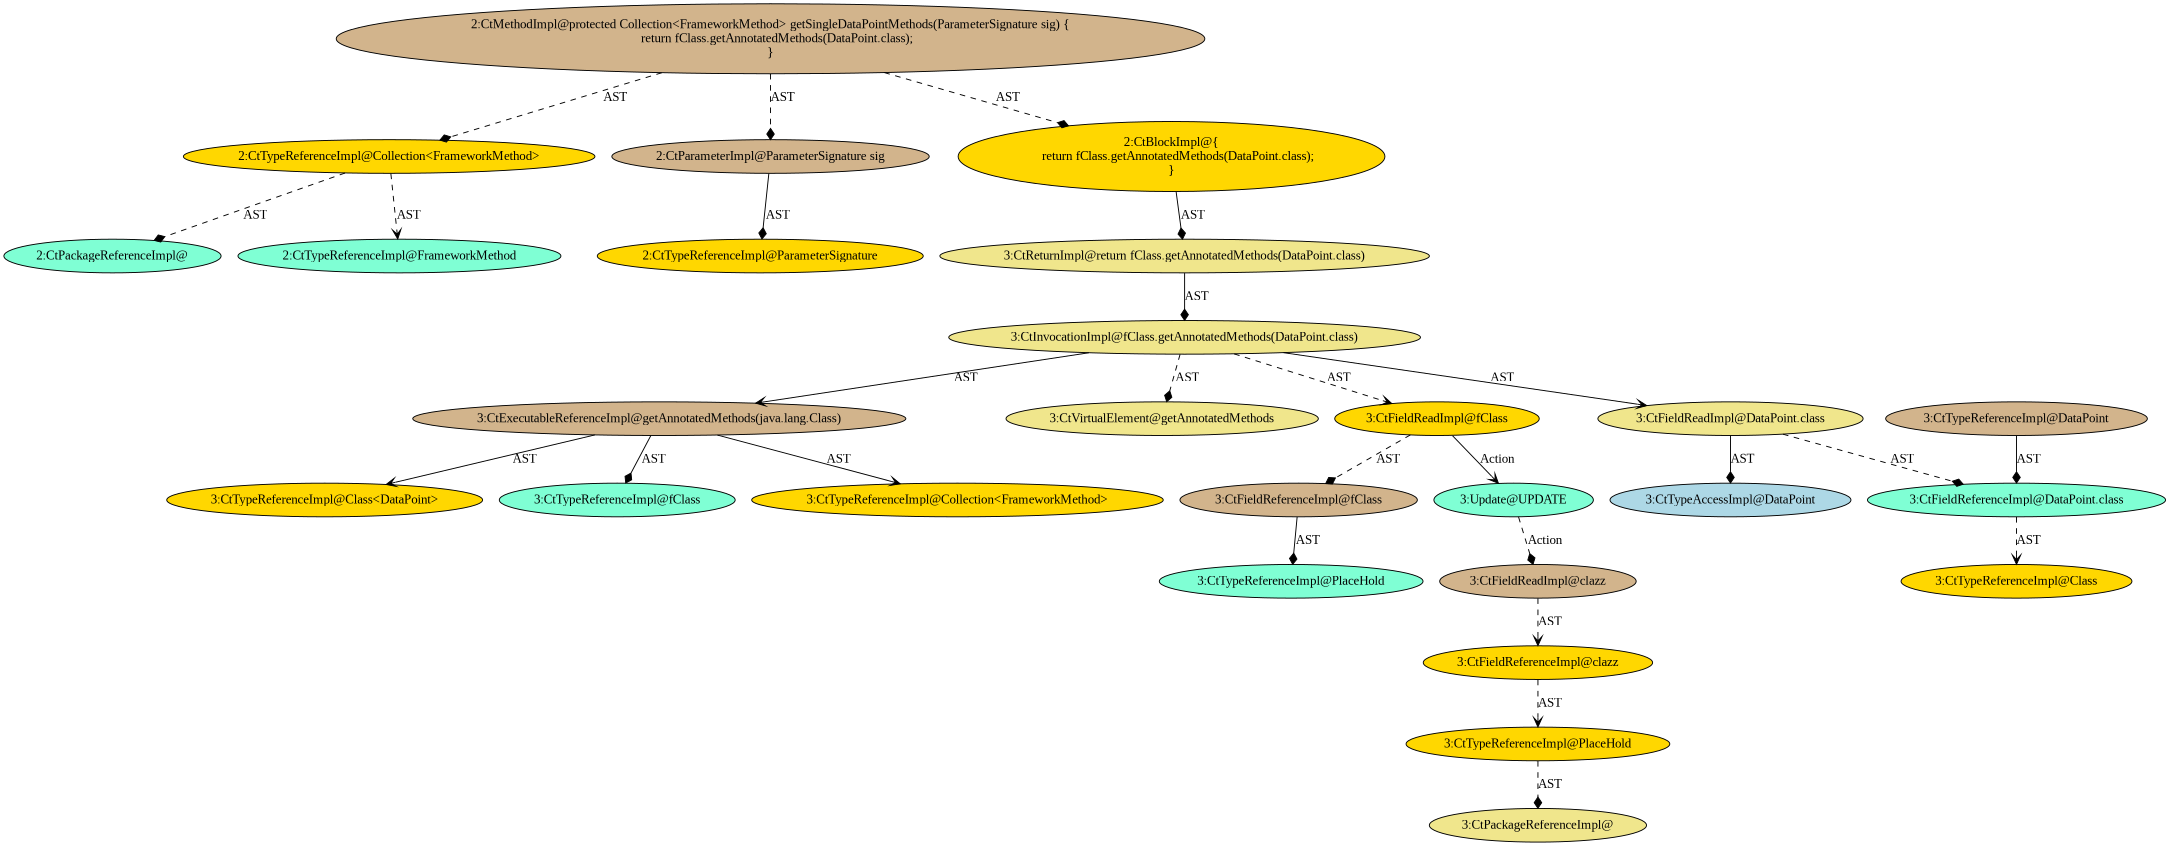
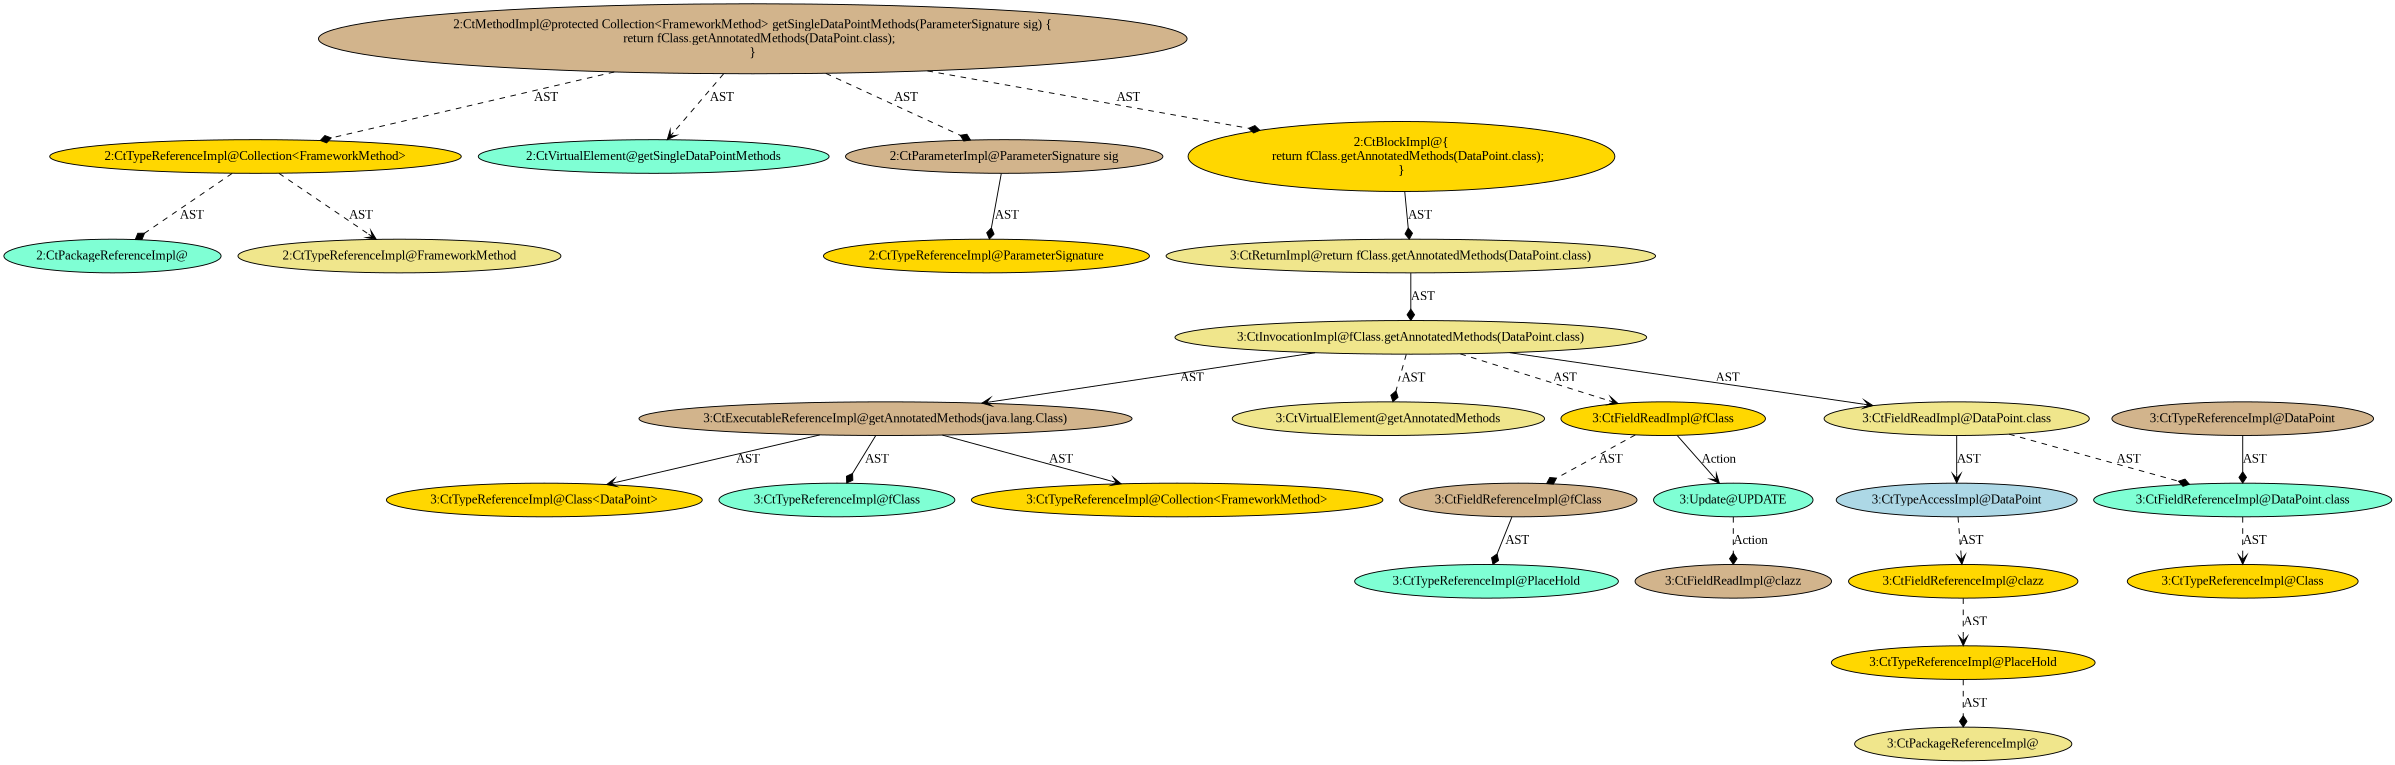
none -> (654, 157)
(399, 256) -> (399, 256)
(1730, 454) -> (1957, 455)
(1538, 617) -> (1960, 536)
